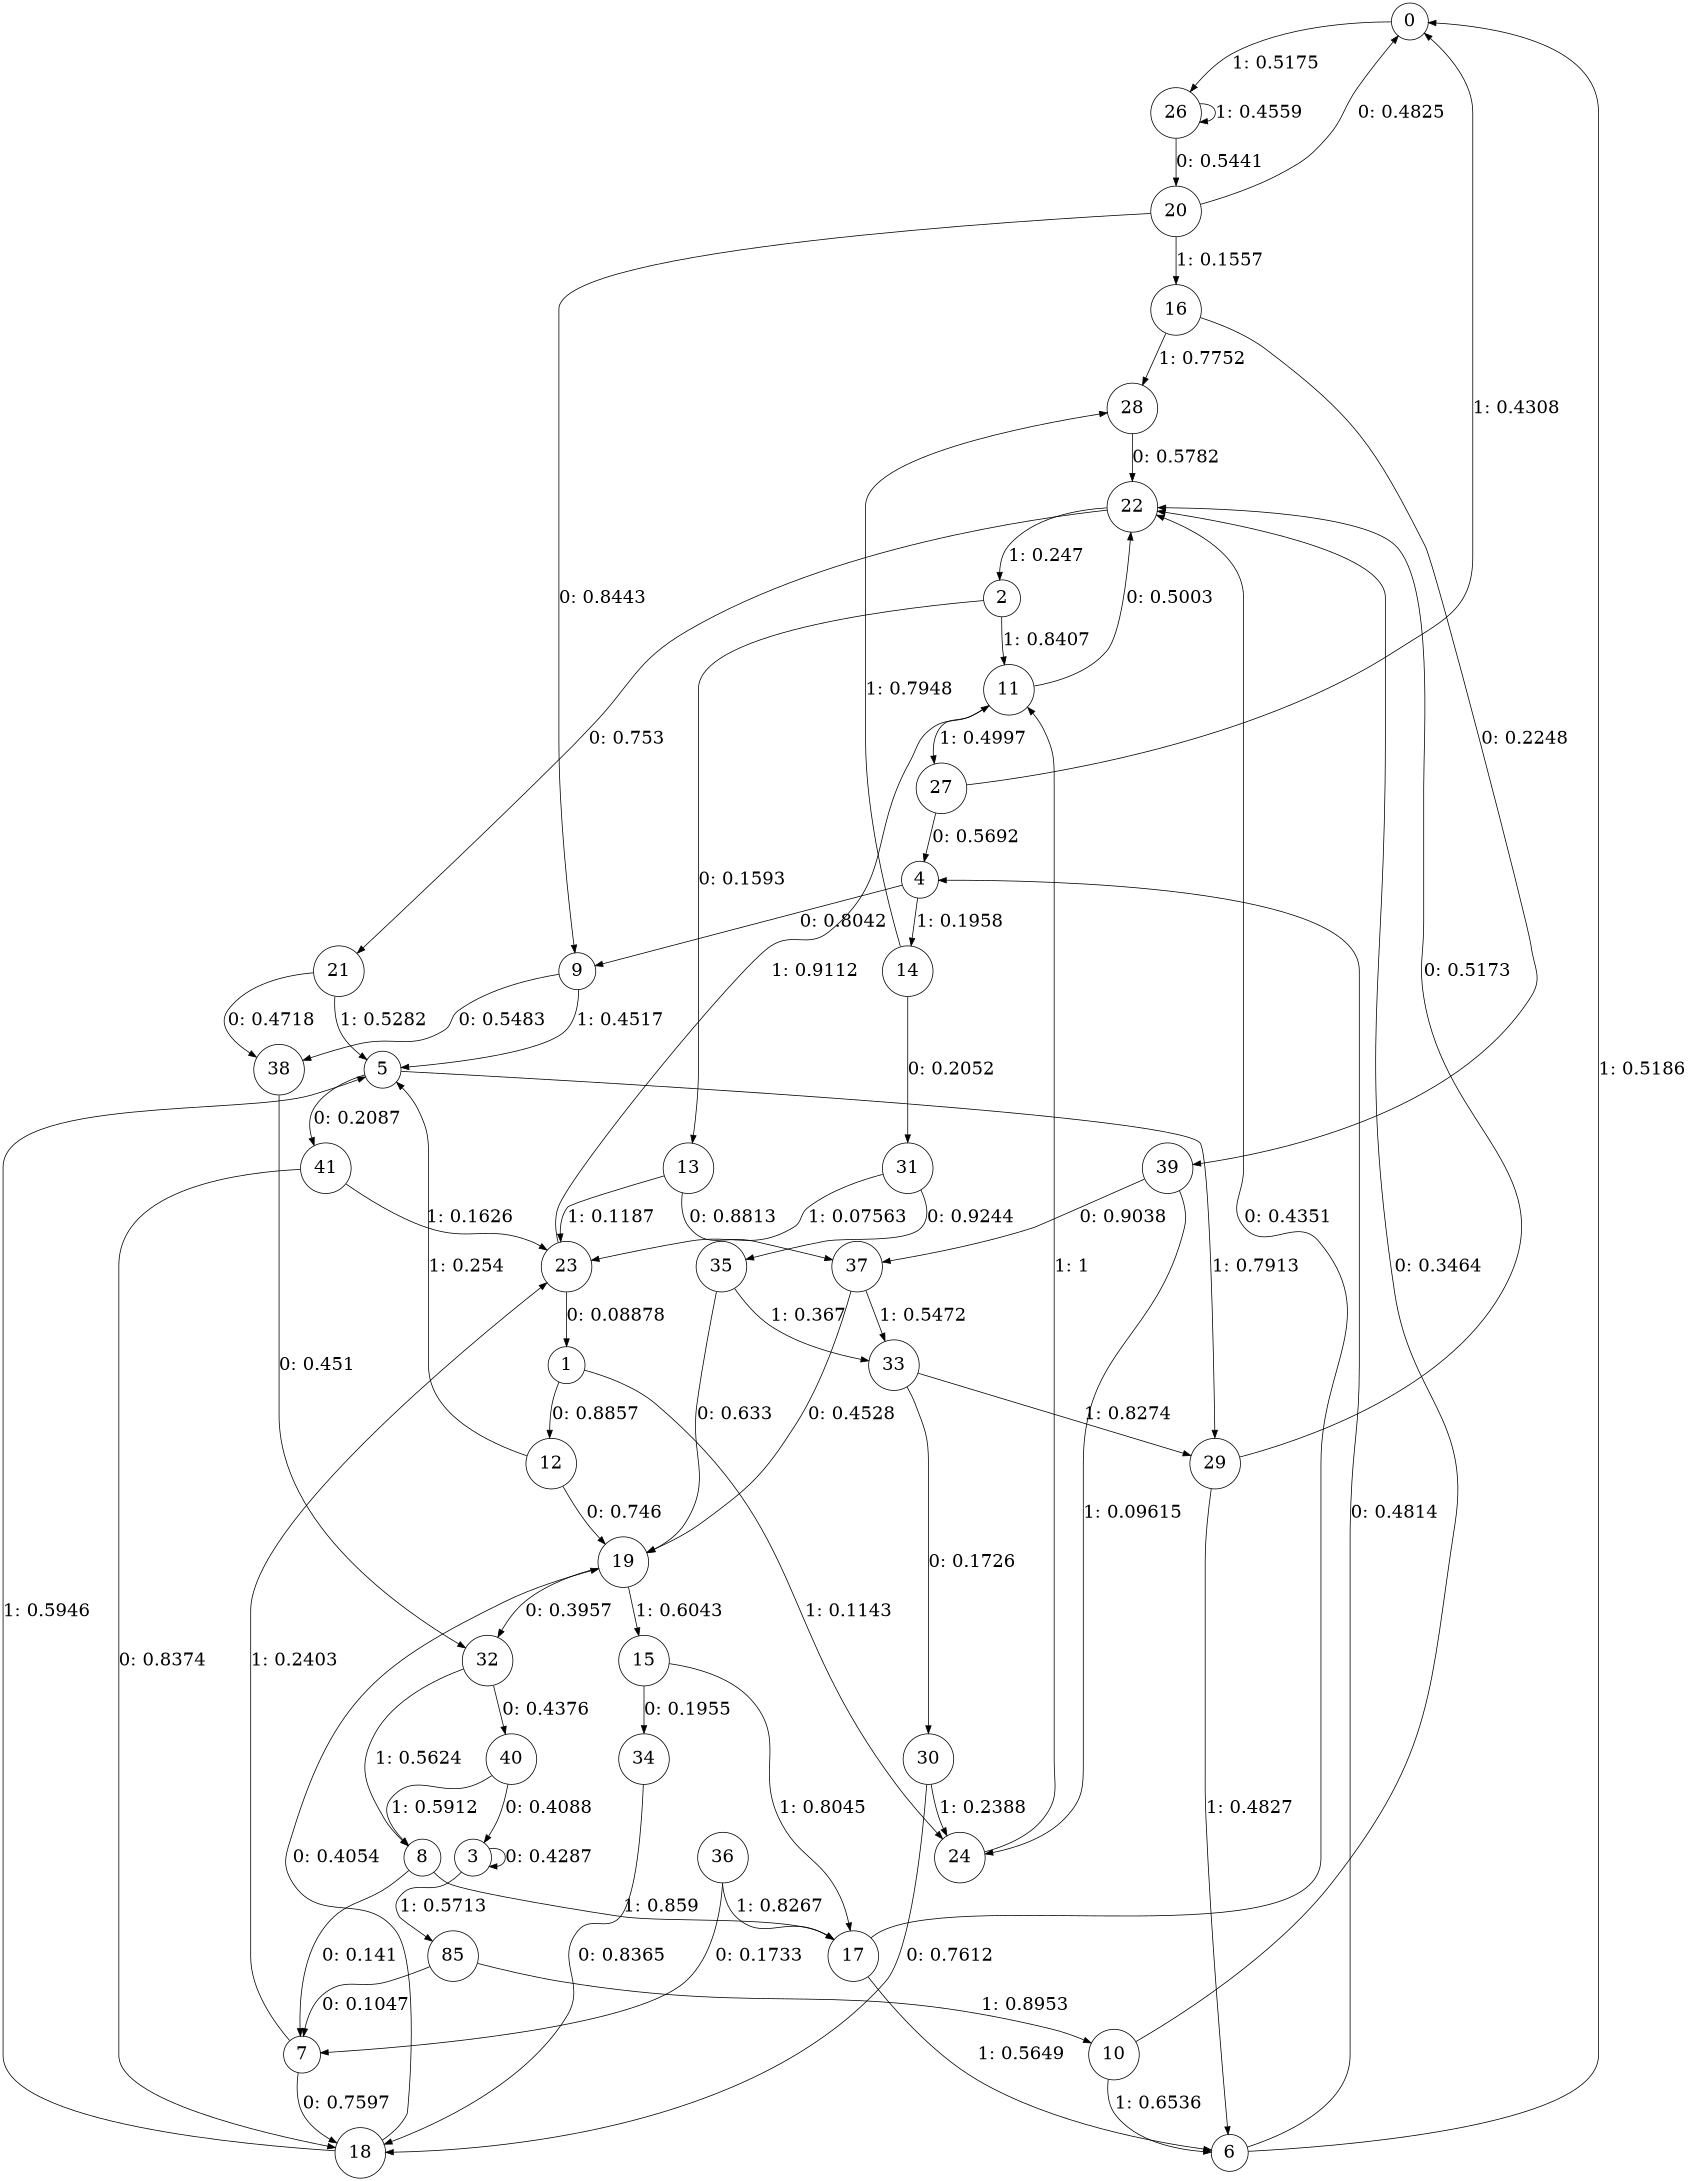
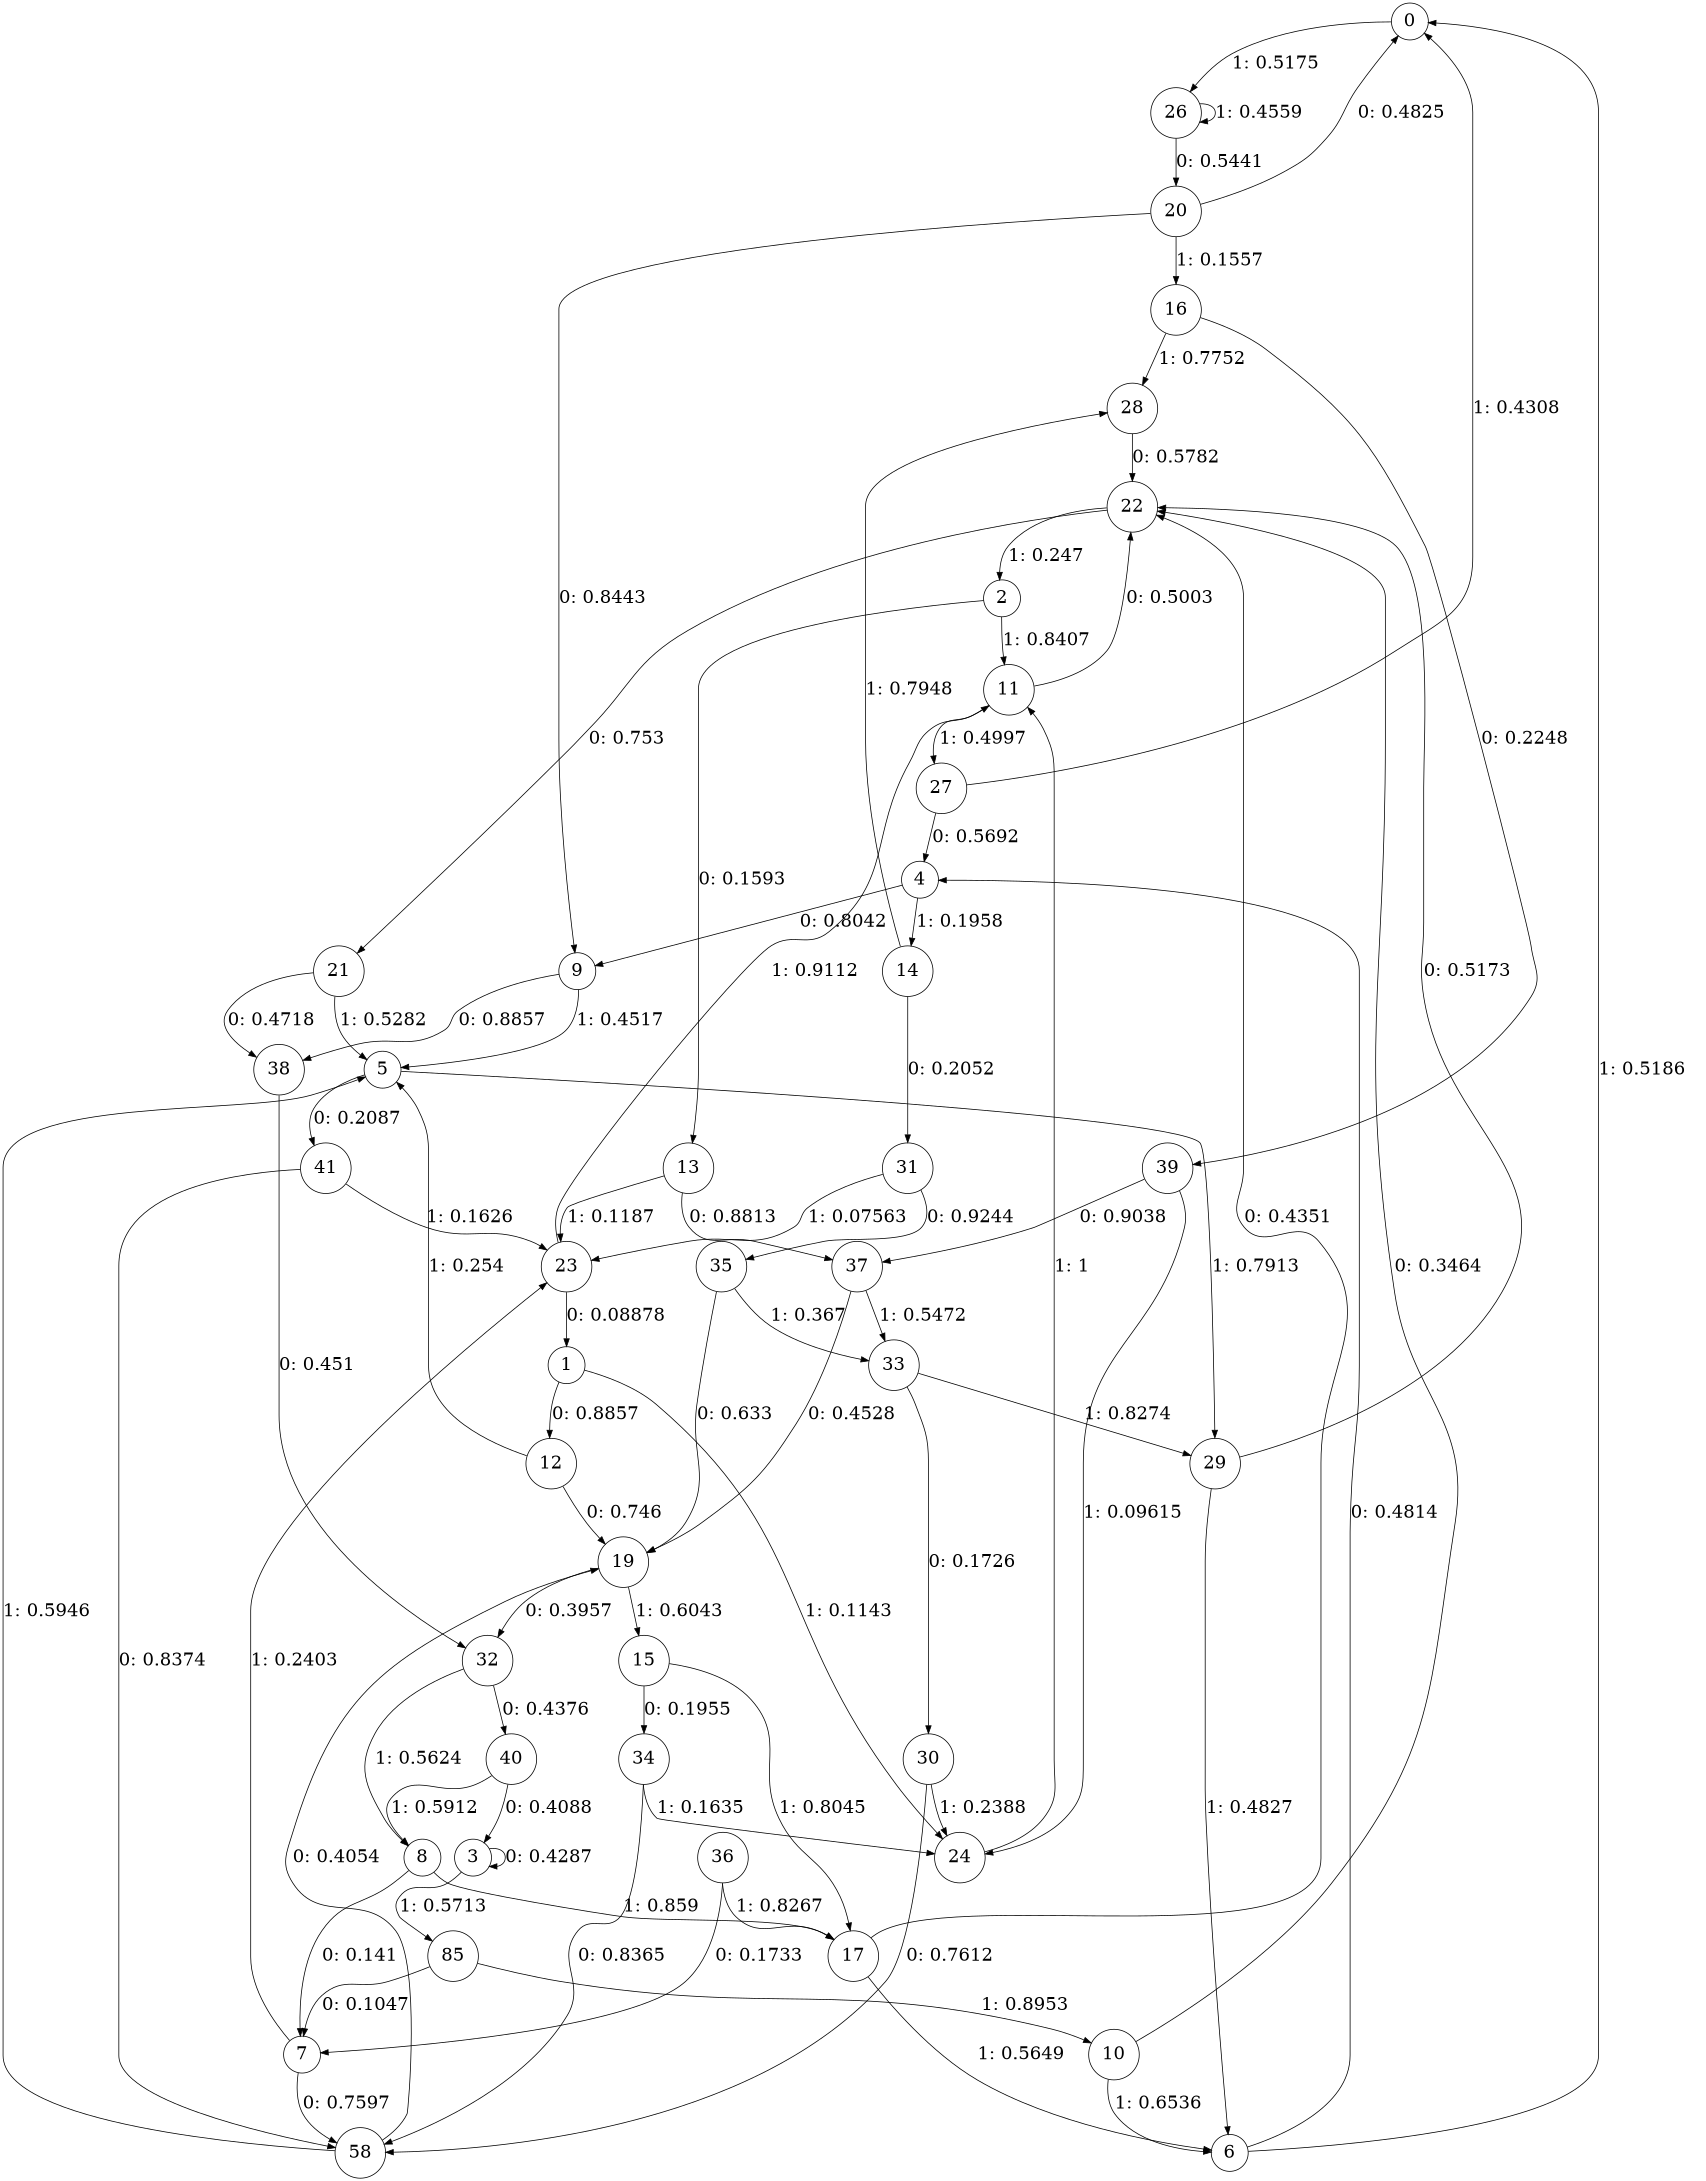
(511, 1020) -> (511, 1020)
none -> (773, 1834)
(360, 2153) -> (360, 2153)
